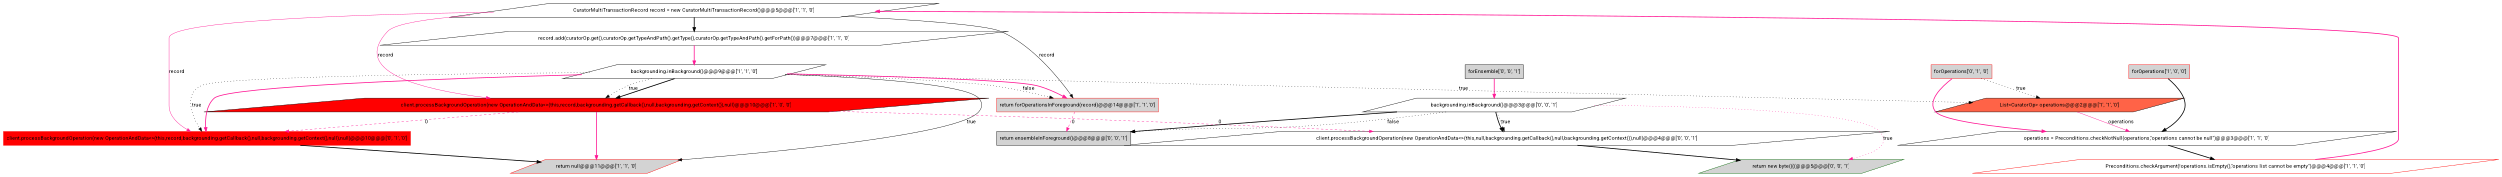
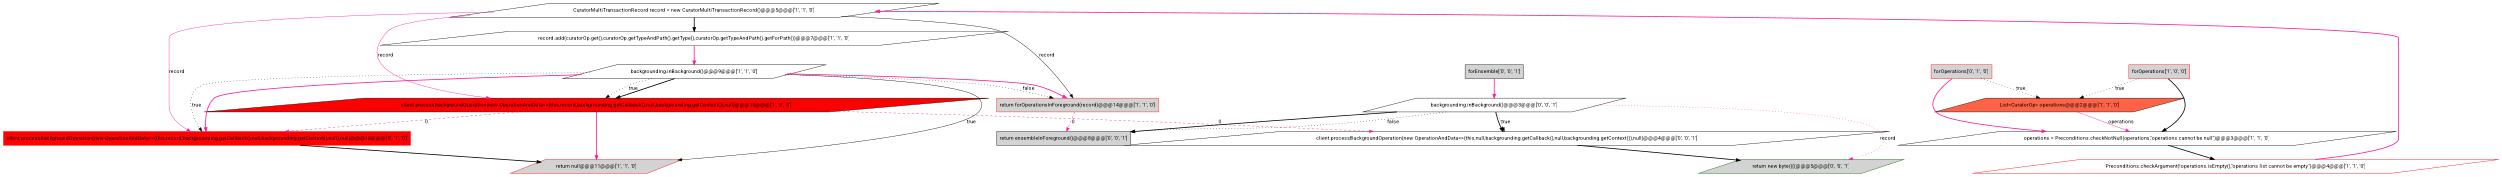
(1377, 88) -> (2111, 88)
(1888, 138) -> (1888, 138)
